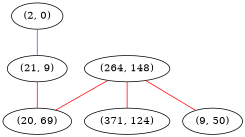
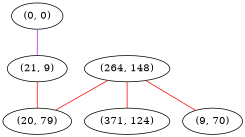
(37, 16) -> (37, 16)
(37, 121) -> (37, 121)
(213, 121) -> (213, 121)
